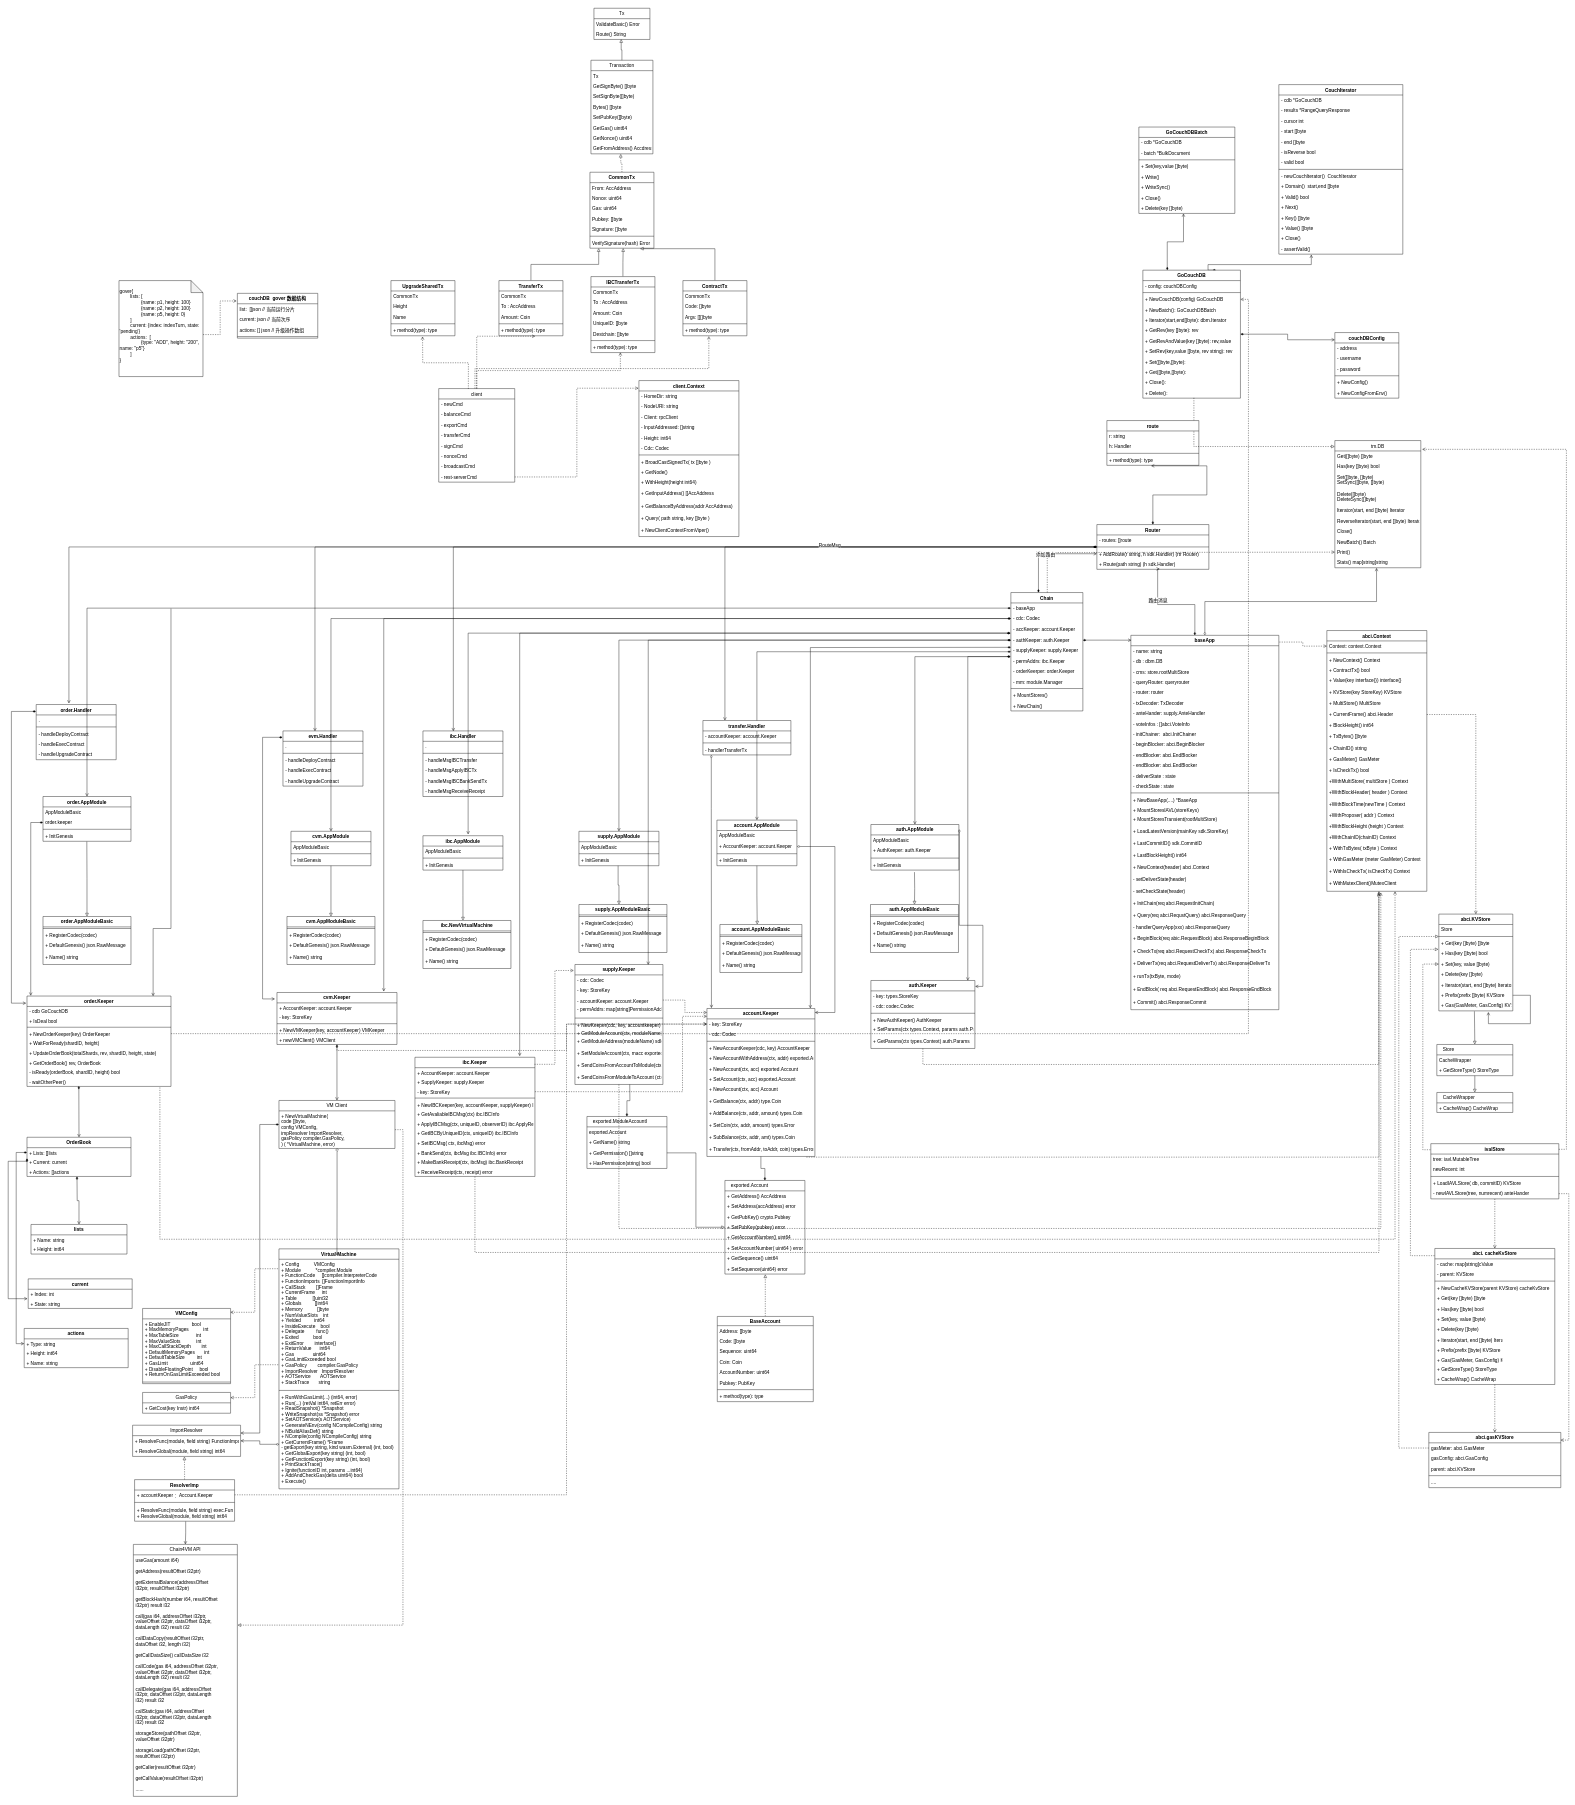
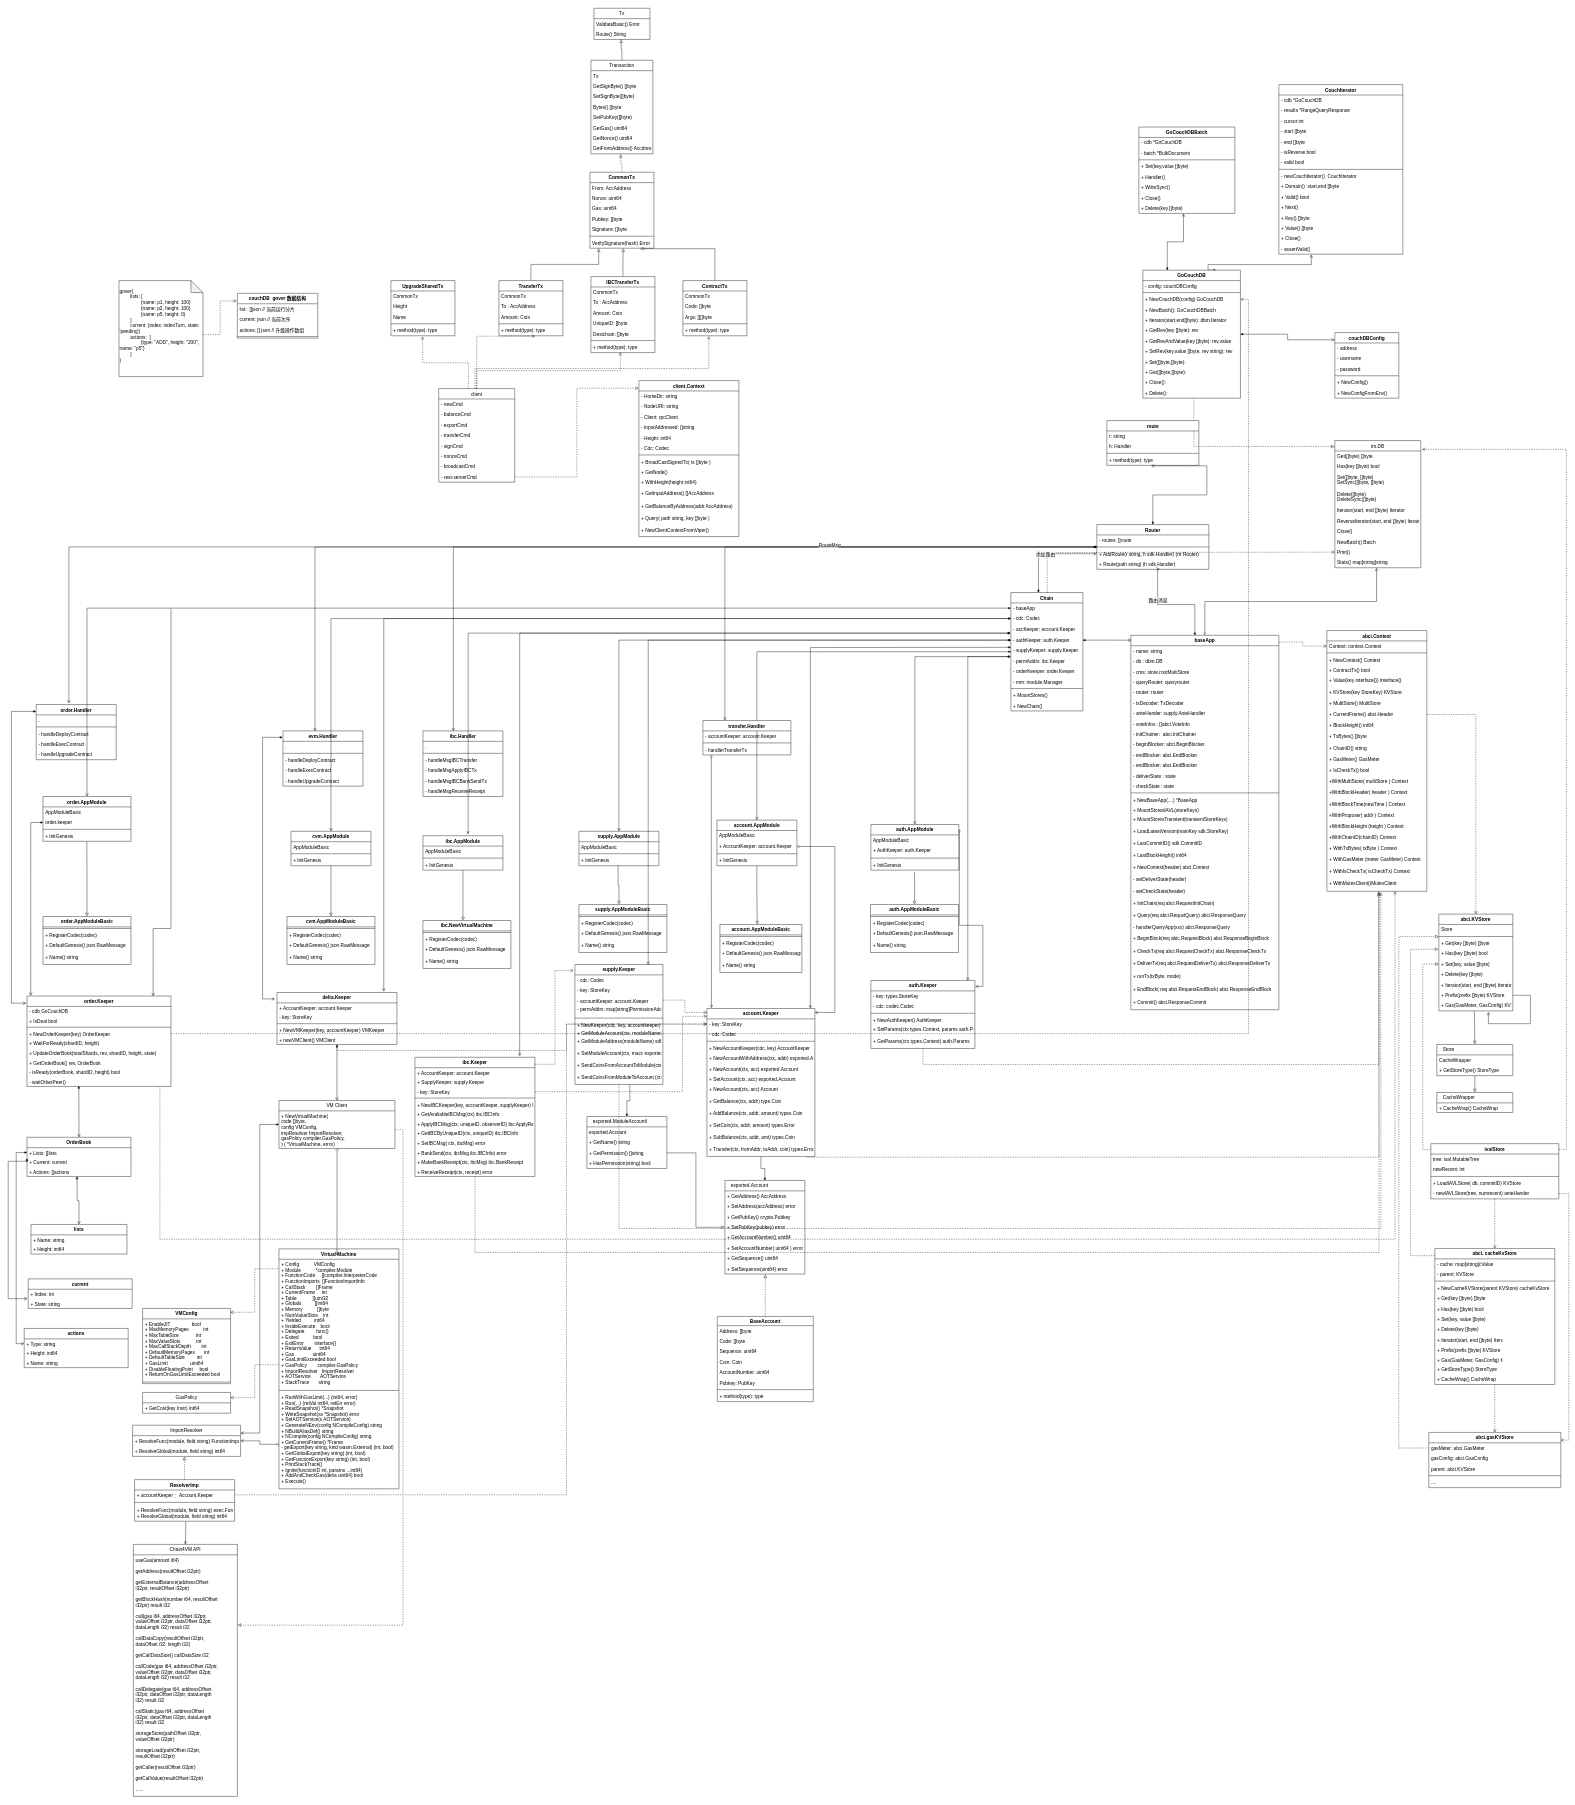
(1152, 177) -> (1155, 177)
(1182, 820) -> (1188, 820)
(337, 998) -> (337, 998)
